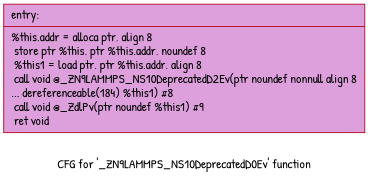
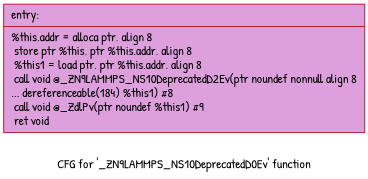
(109, 51) -> (102, 51)
